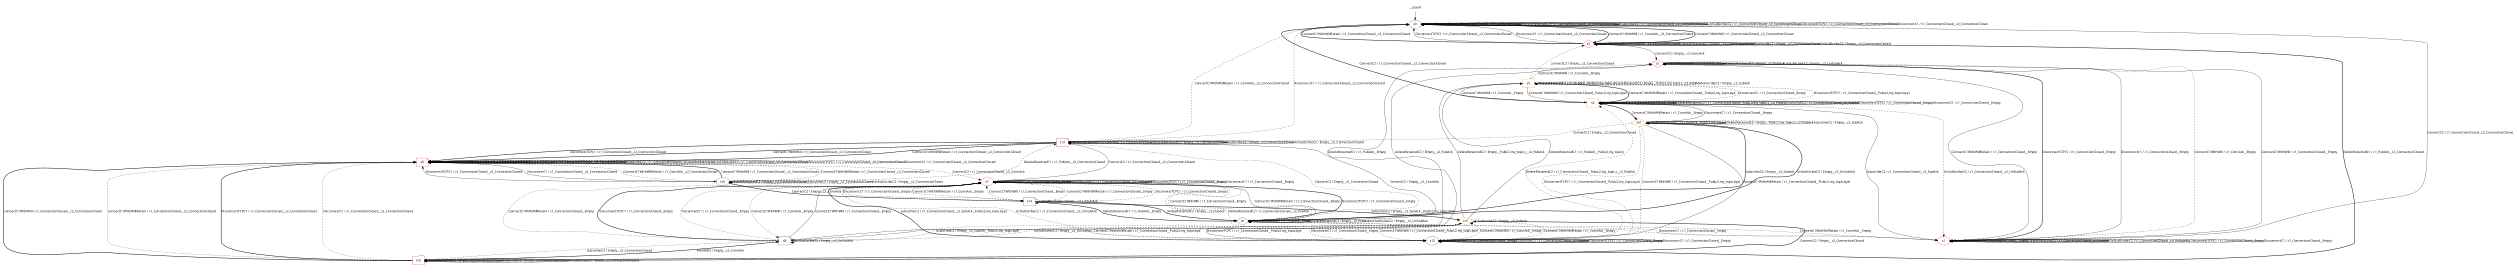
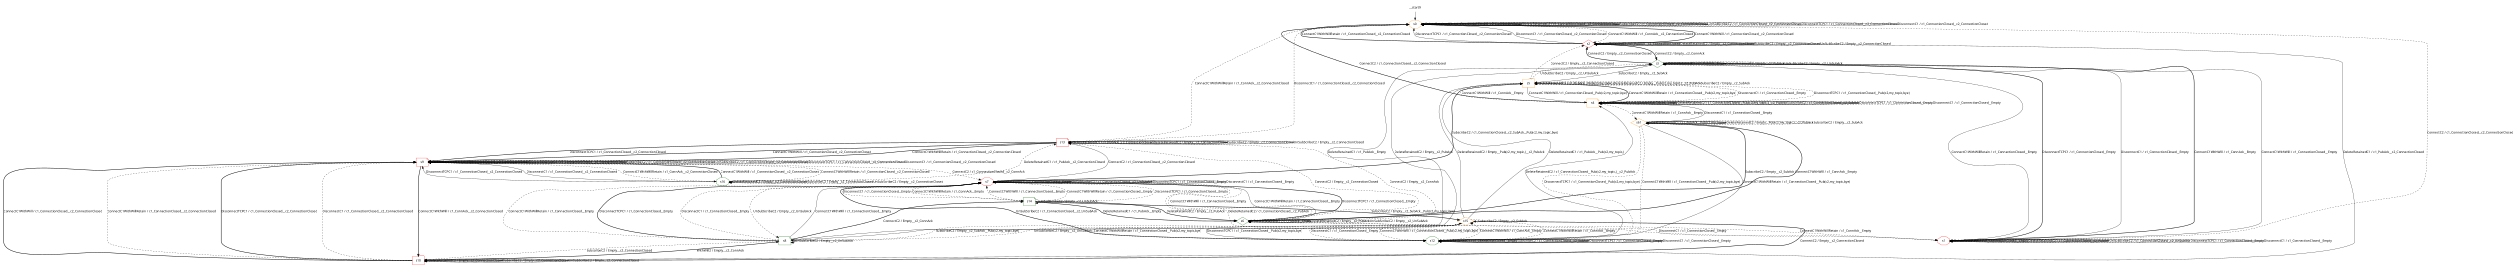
(1415, 24) -> (1415, 24)
(1524, 26) -> (1524, 26)
(2237, 34) -> (2237, 34)
(1634, 47) -> (1634, 47)
none -> (1616, 61)
(1657, 64) -> (1657, 64)
(2128, 72) -> (2128, 72)
(1569, 73) -> (1569, 73)
none -> (1595, 76)
(1461, 93) -> (1461, 93)
(1619, 108) -> (1619, 108)
(1828, 108) -> none
(1825, 112) -> none
(1352, 140) -> none
(1352, 165) -> (1352, 165)
(1826, 172) -> (1826, 172)
(853, 197) -> (898, 211)
(1583, 205) -> (1583, 205)
none -> (418, 210)
(782, 211) -> (782, 211)
(1061, 224) -> (1061, 224)
(1042, 238) -> (1286, 171)
(1854, 257) -> (1854, 257)
